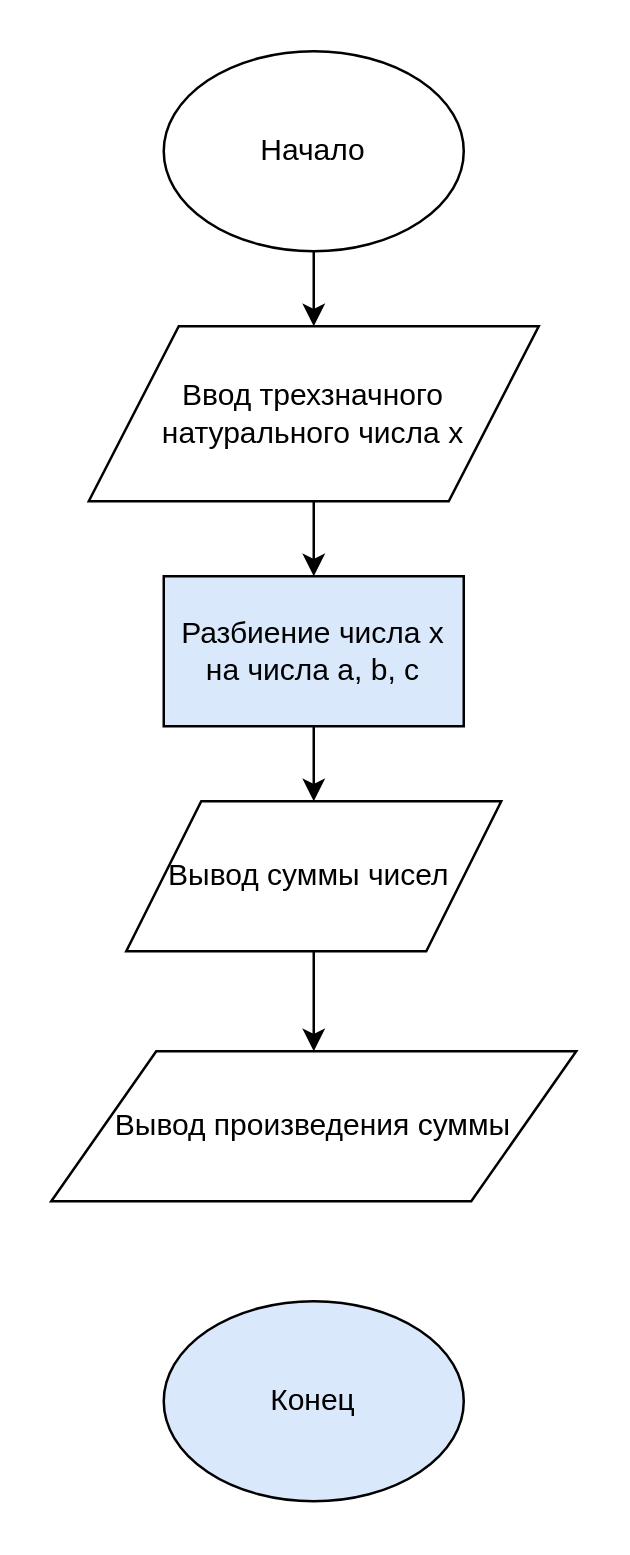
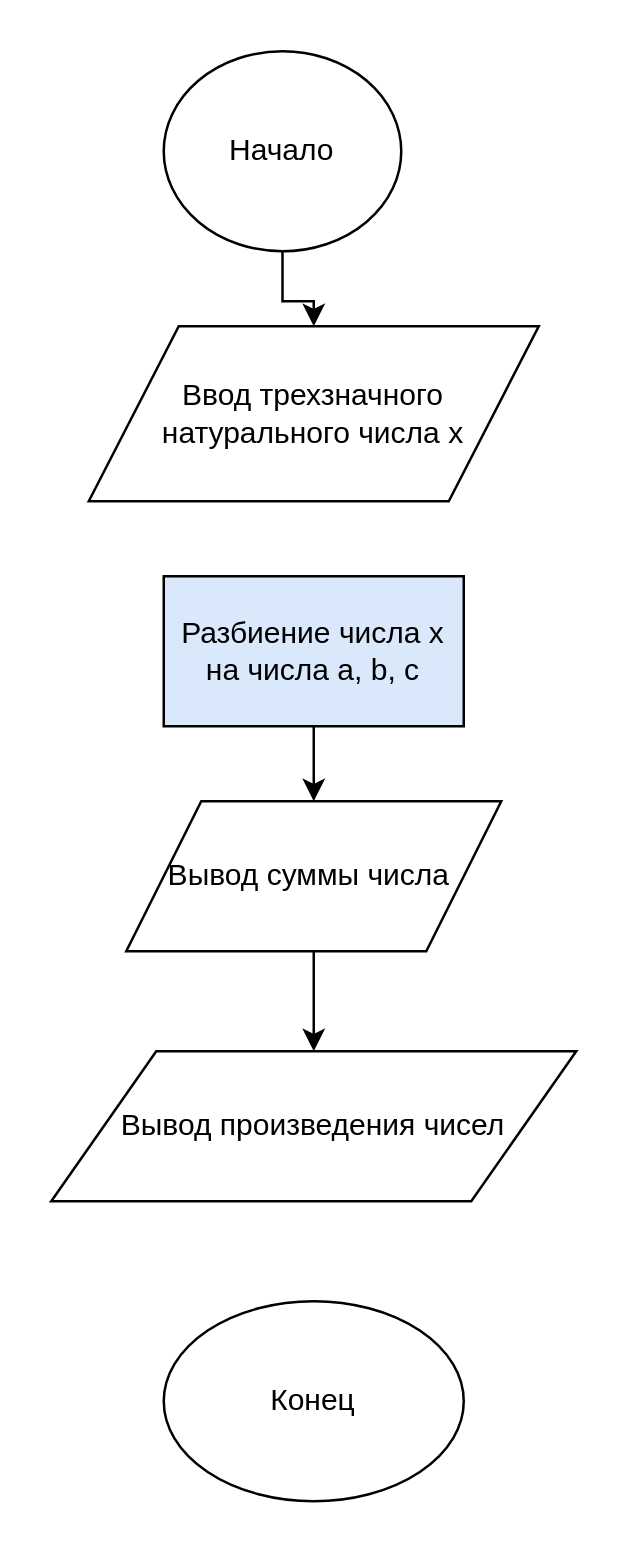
(314, 151) -> (283, 151)
(314, 547) -> none
(314, 876) -> (314, 876)
(314, 1126) -> (314, 1126)
(314, 1401) -> (314, 1401)
